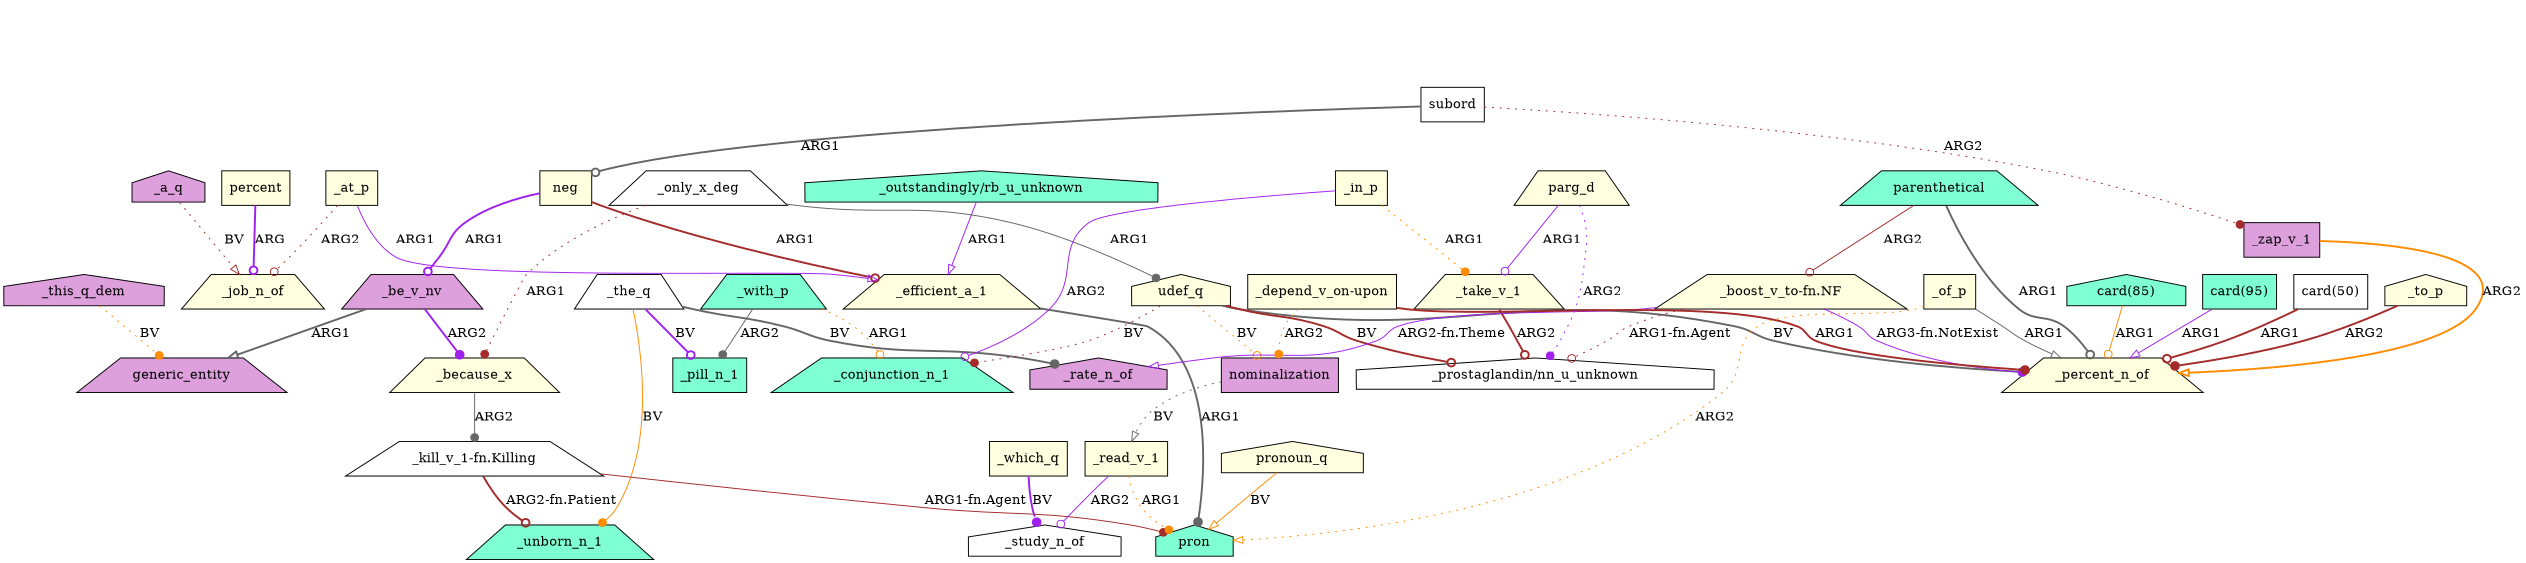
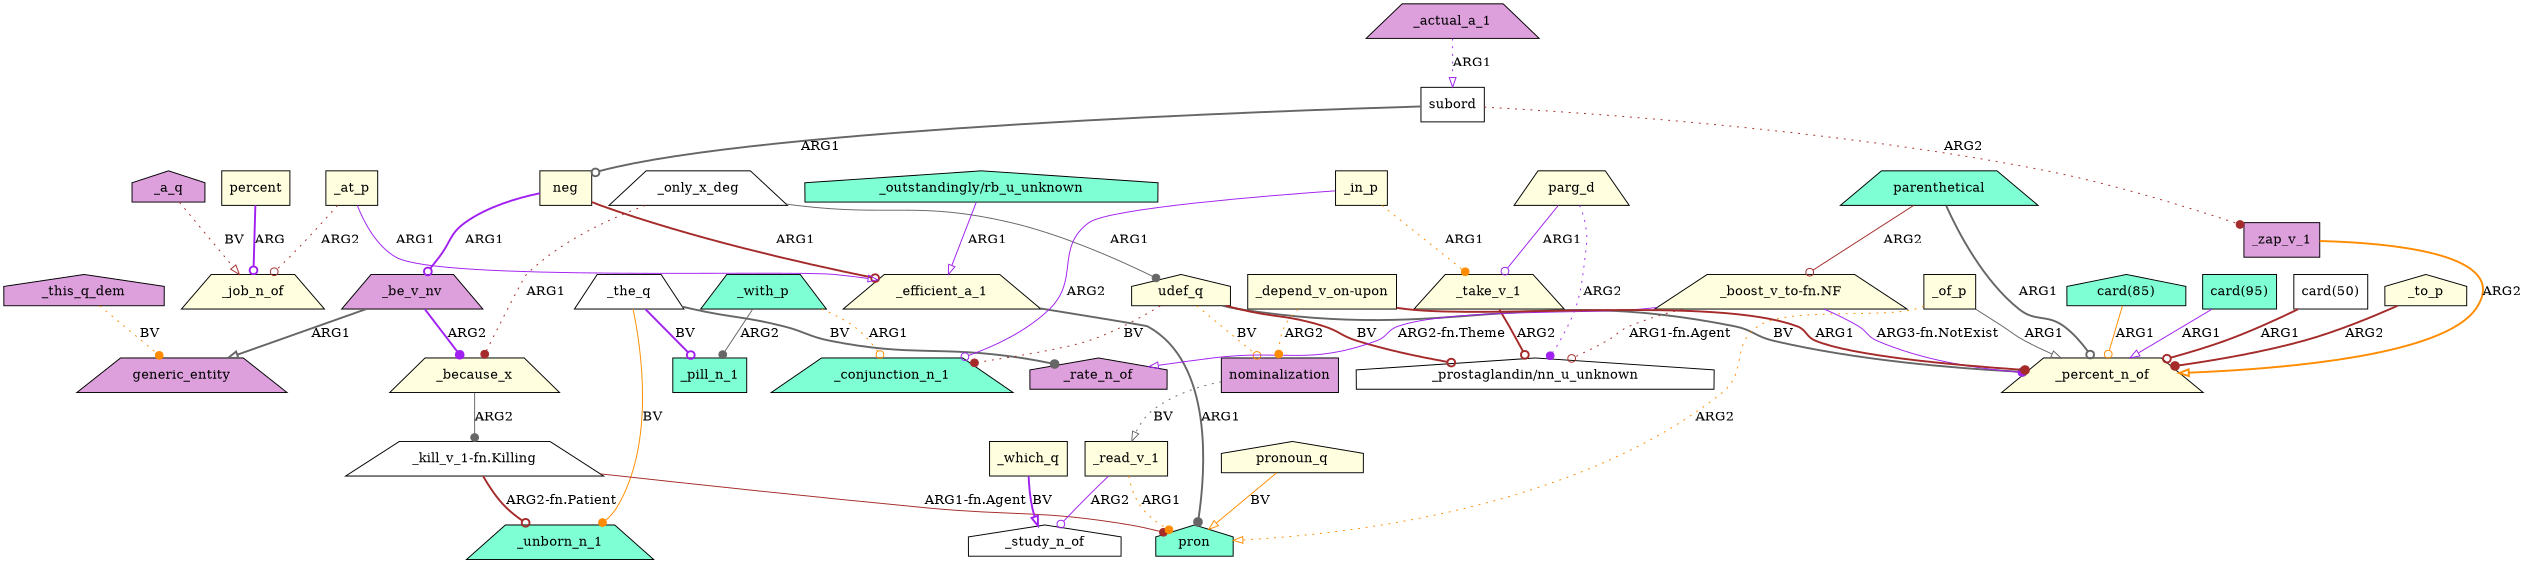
none -> (1453, 21)
(1030, 497) -> (1030, 497)
